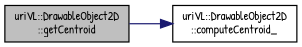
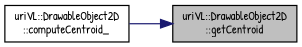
(145, 24) -> (145, 24)
